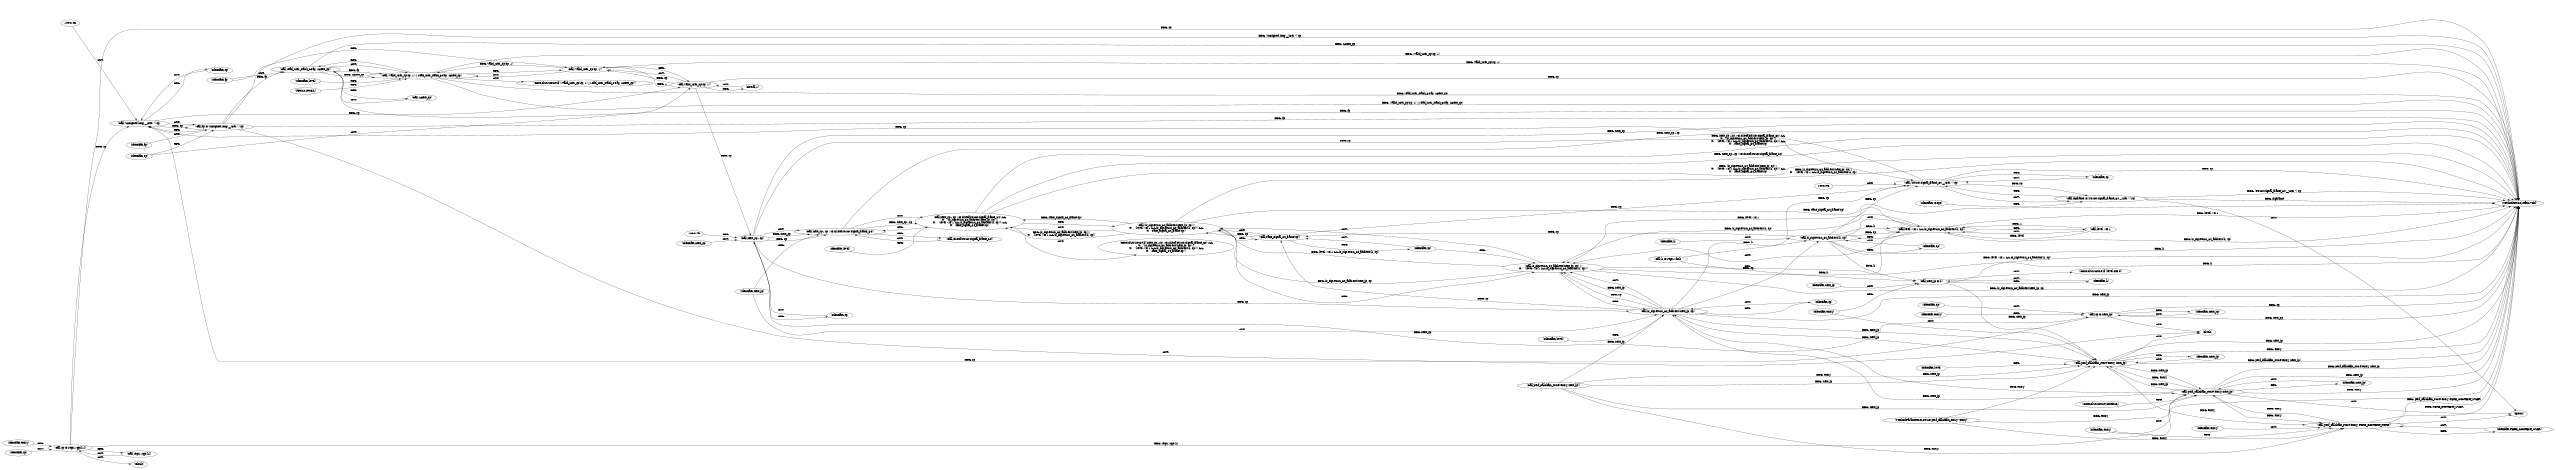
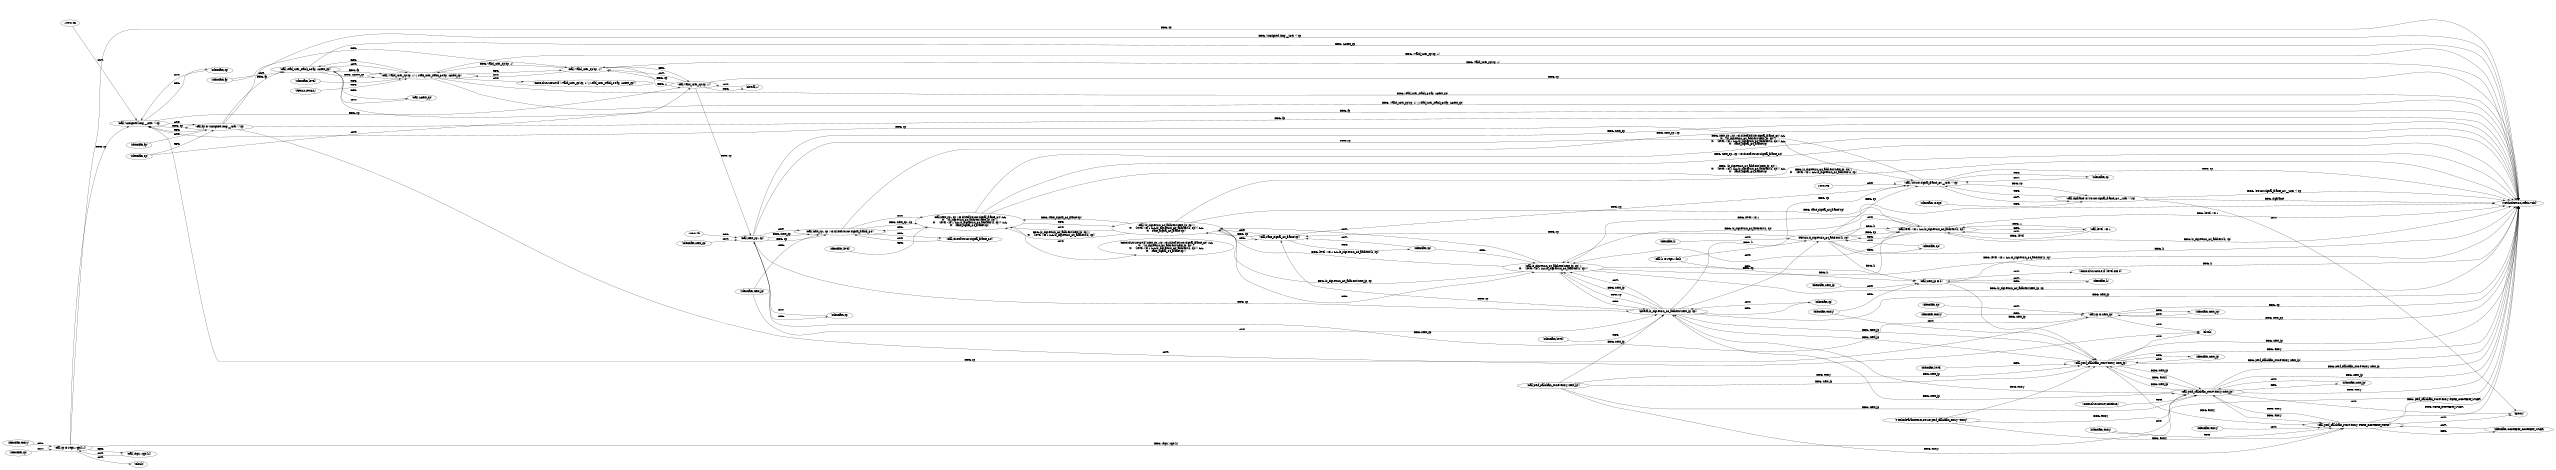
(1824, 238) -> (1824, 238)
(1668, 312) -> (1668, 312)
(2519, 430) -> (2519, 430)
